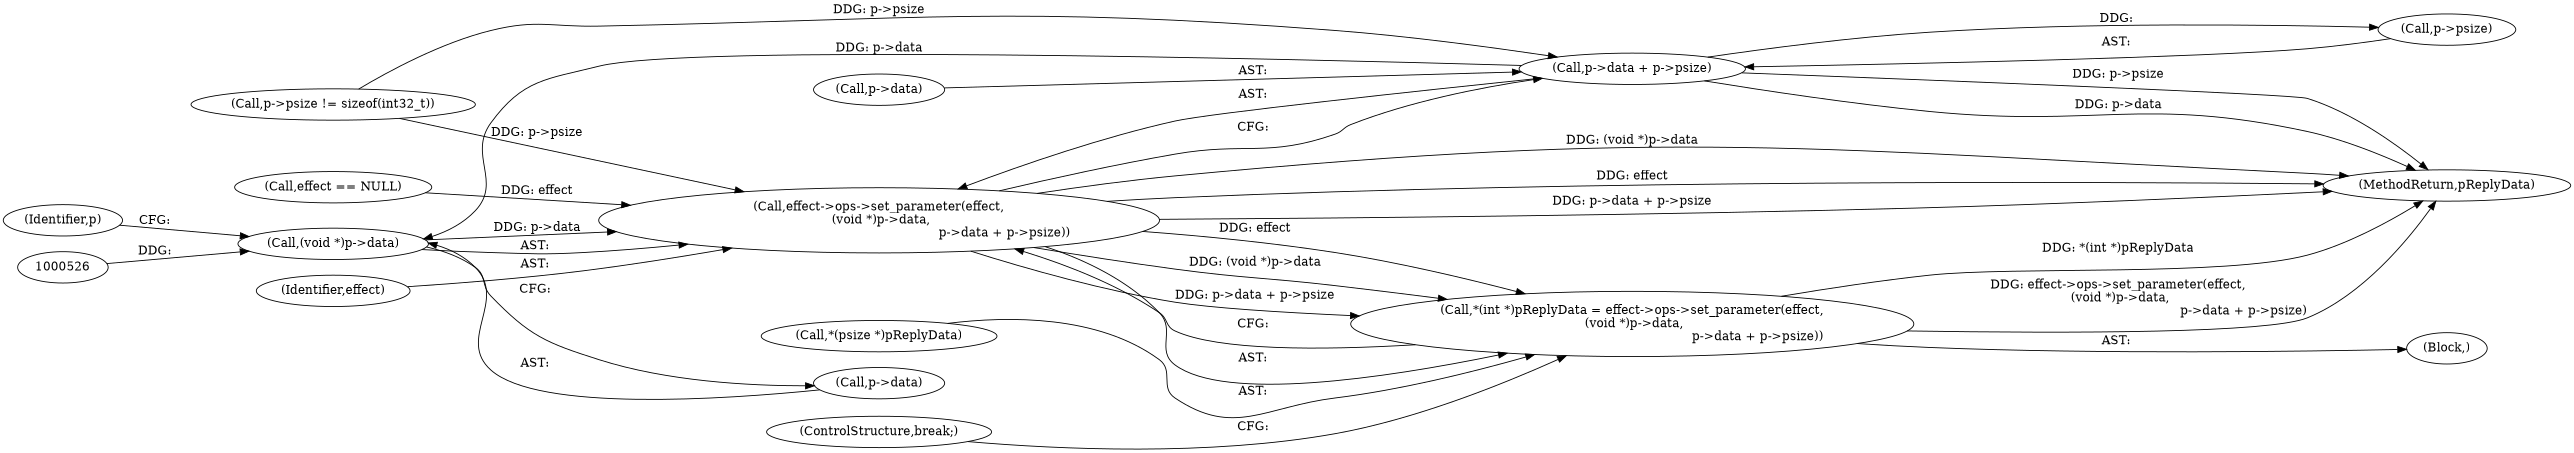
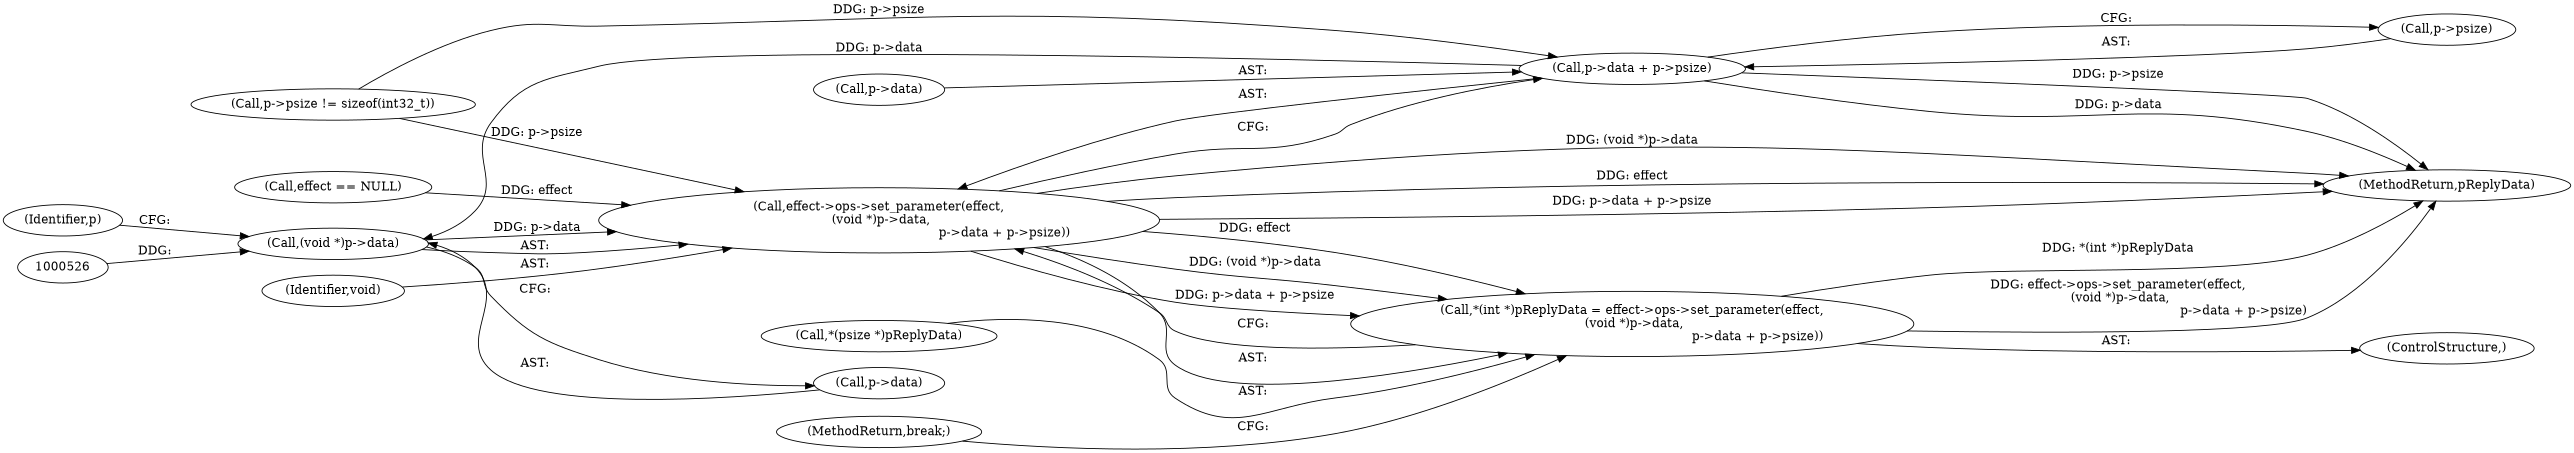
(2118, 19) -> (2118, 19)
(333, 291) -> (333, 291)
(2447, 348) -> (2447, 348)
(879, 432) -> (879, 432)
